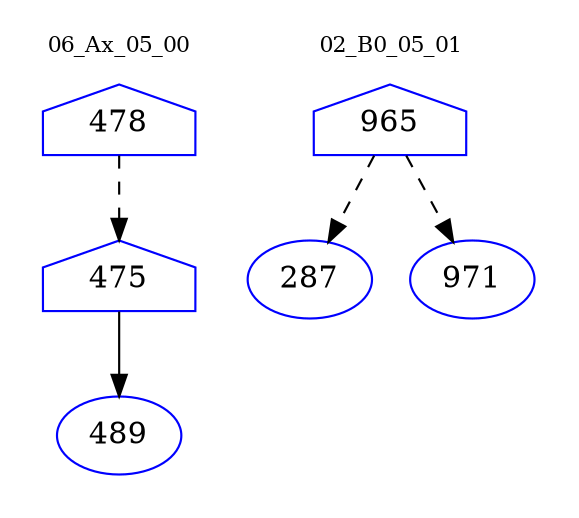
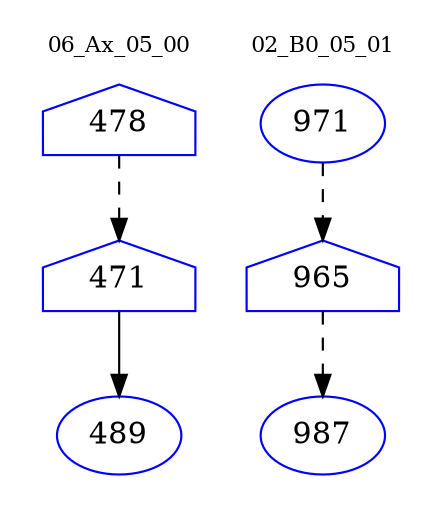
(424, 189) -> (323, 191)
(119, 280) -> (119, 280)
(310, 280) -> (323, 435)
